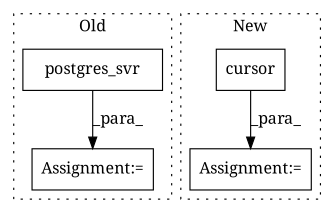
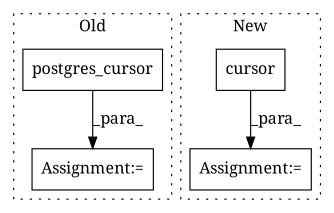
(93, 70) -> (93, 70)
